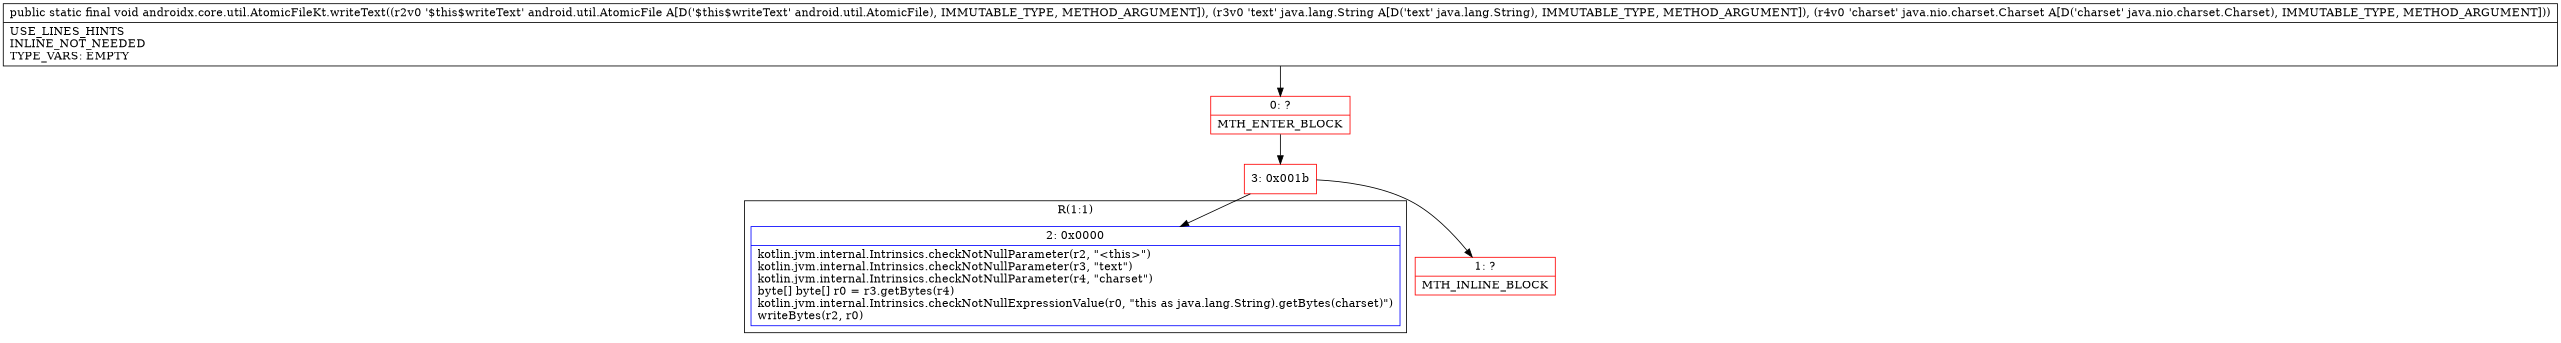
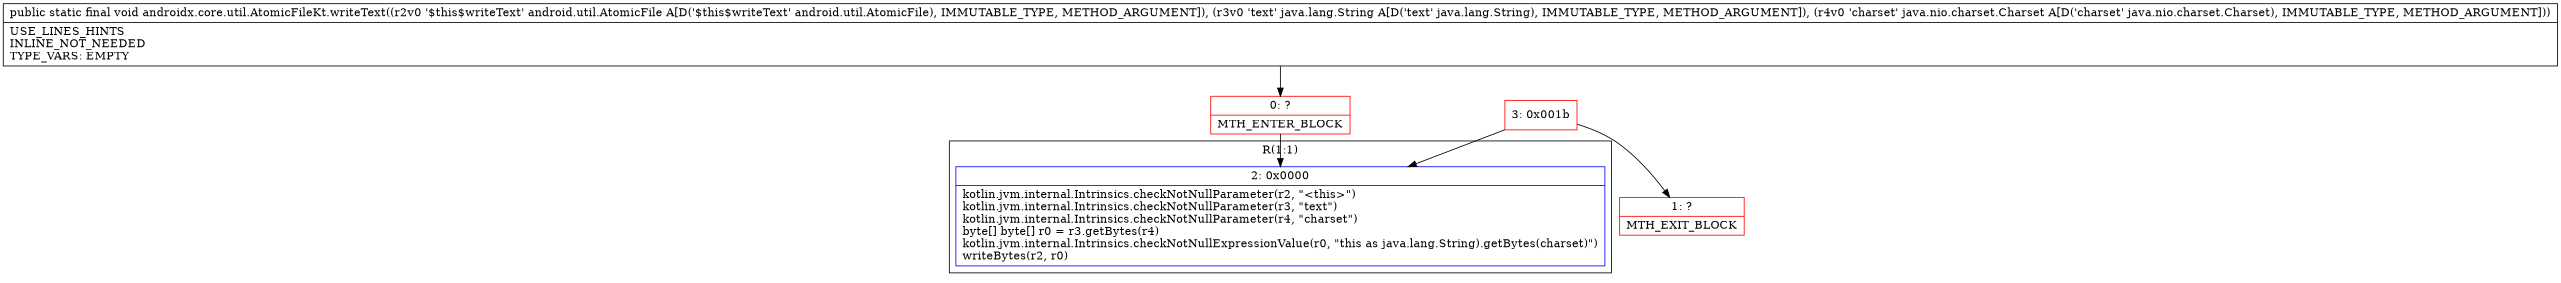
(1280, 145) -> (1280, 146)
(1485, 285) -> (1682, 225)
